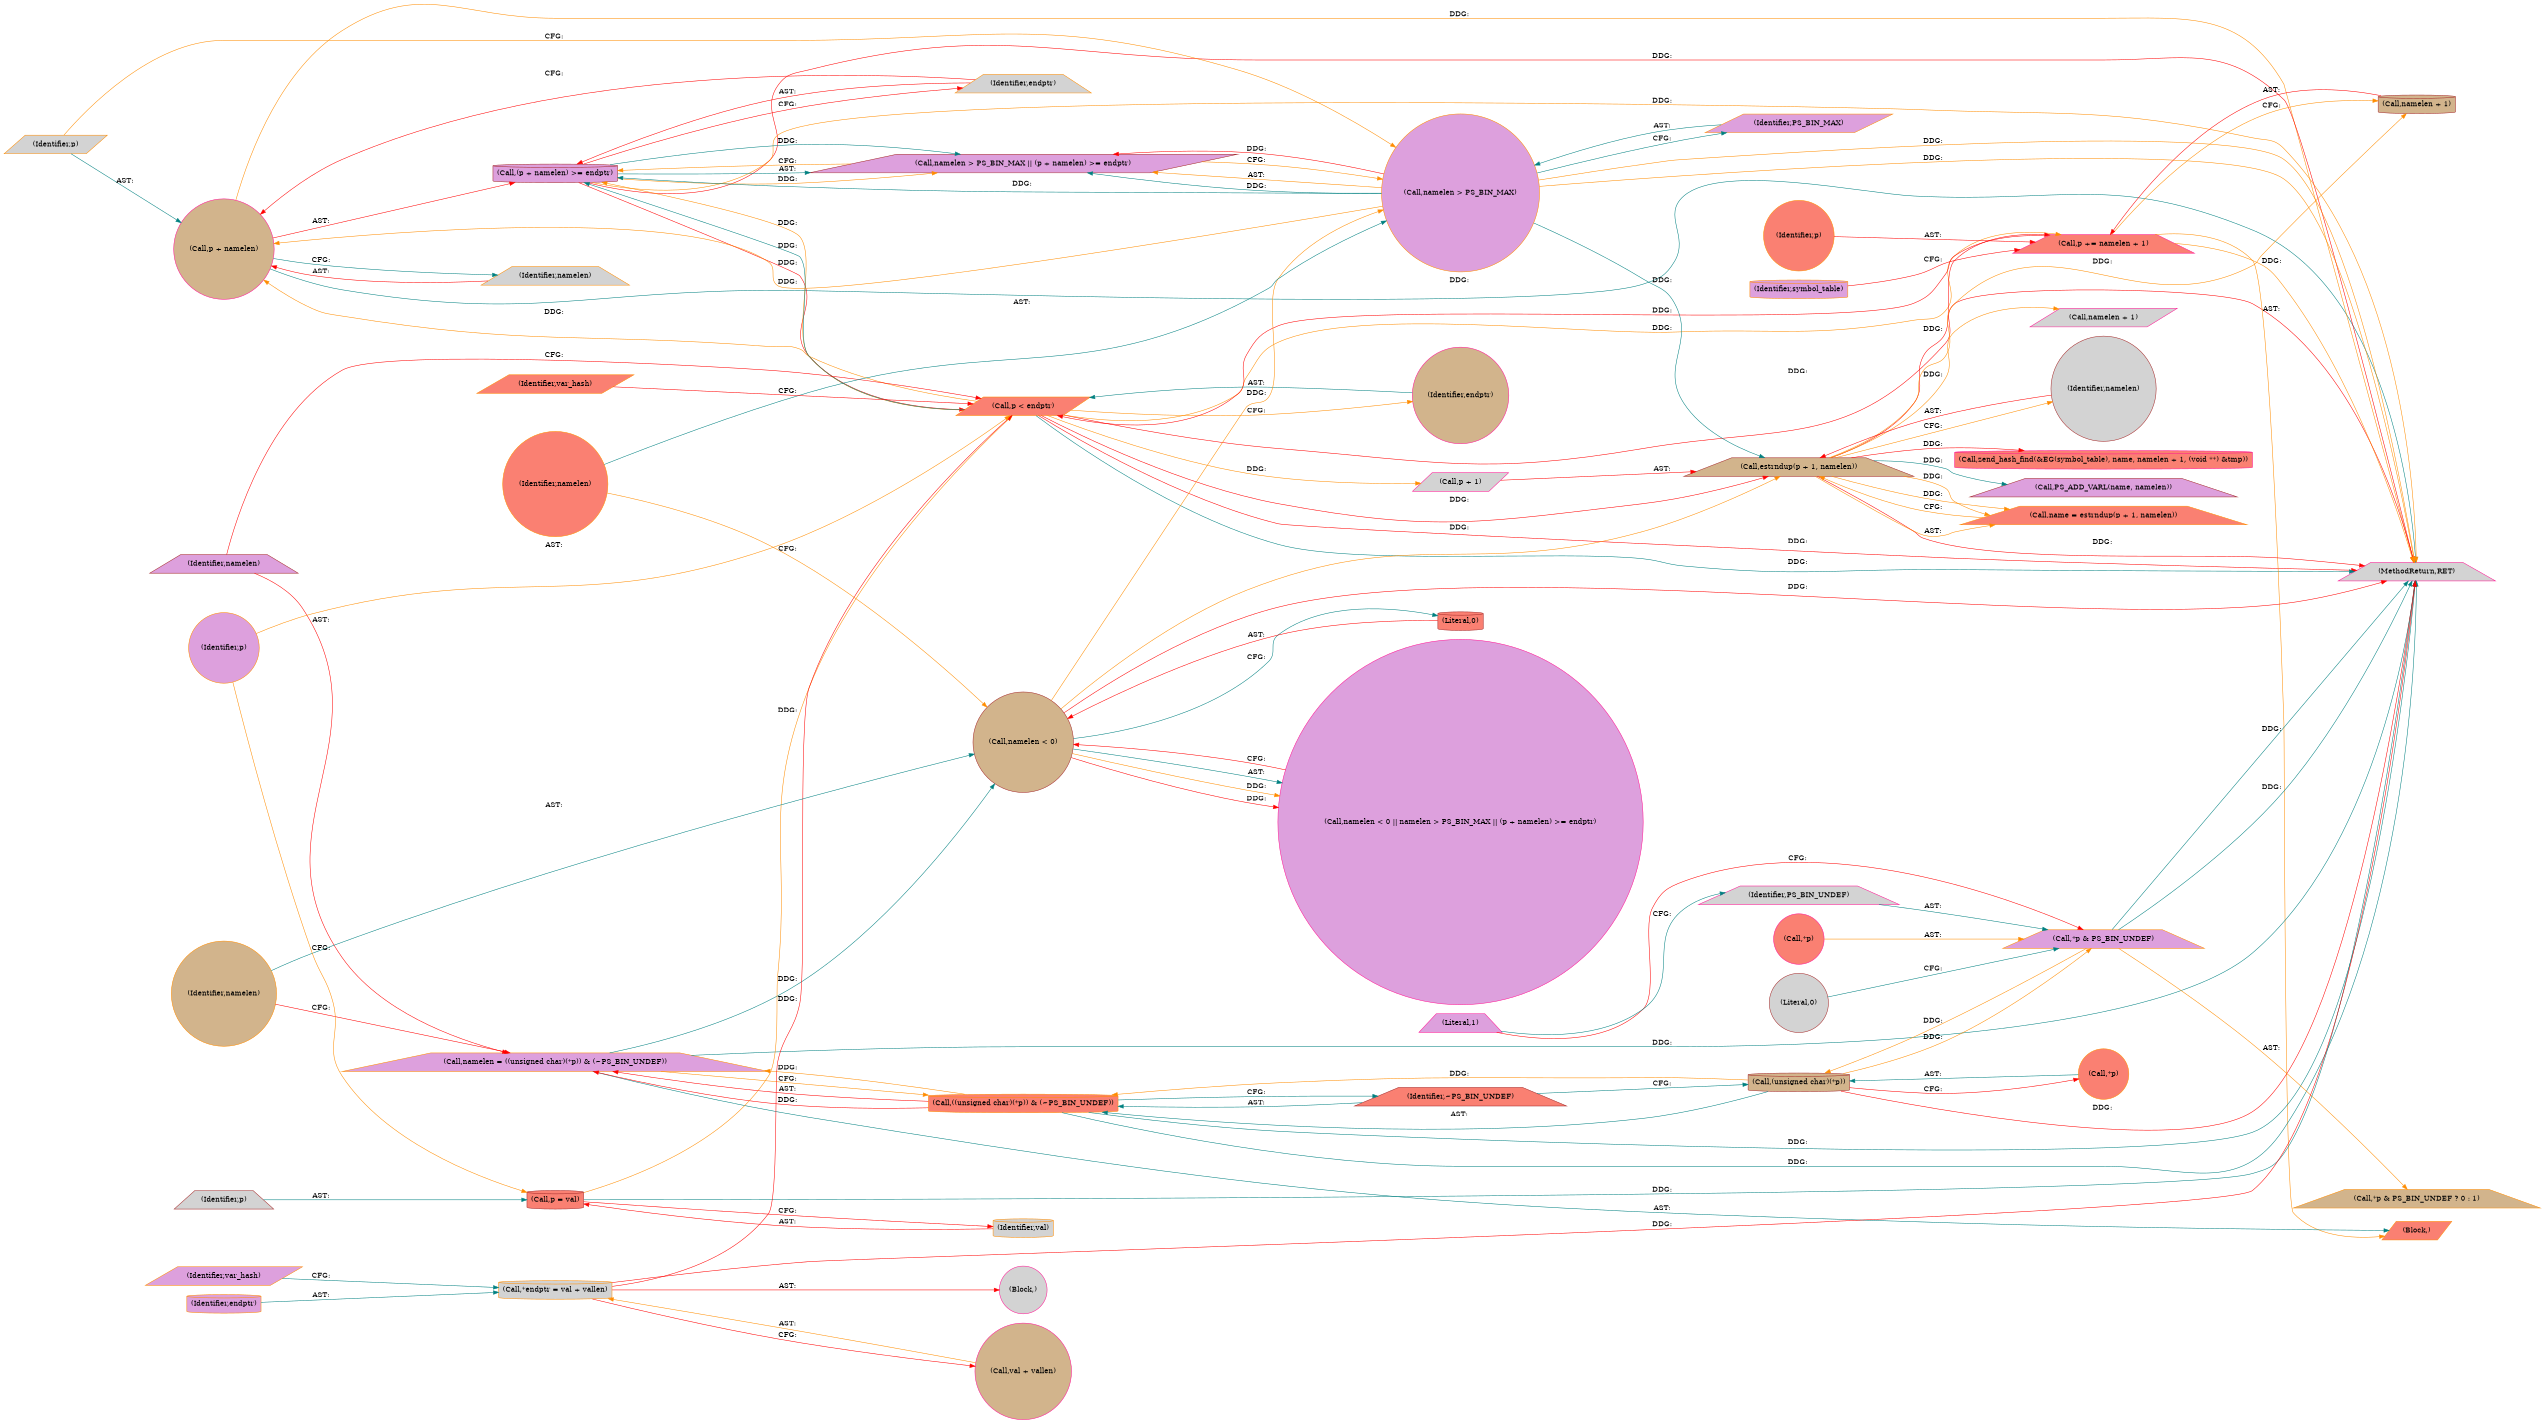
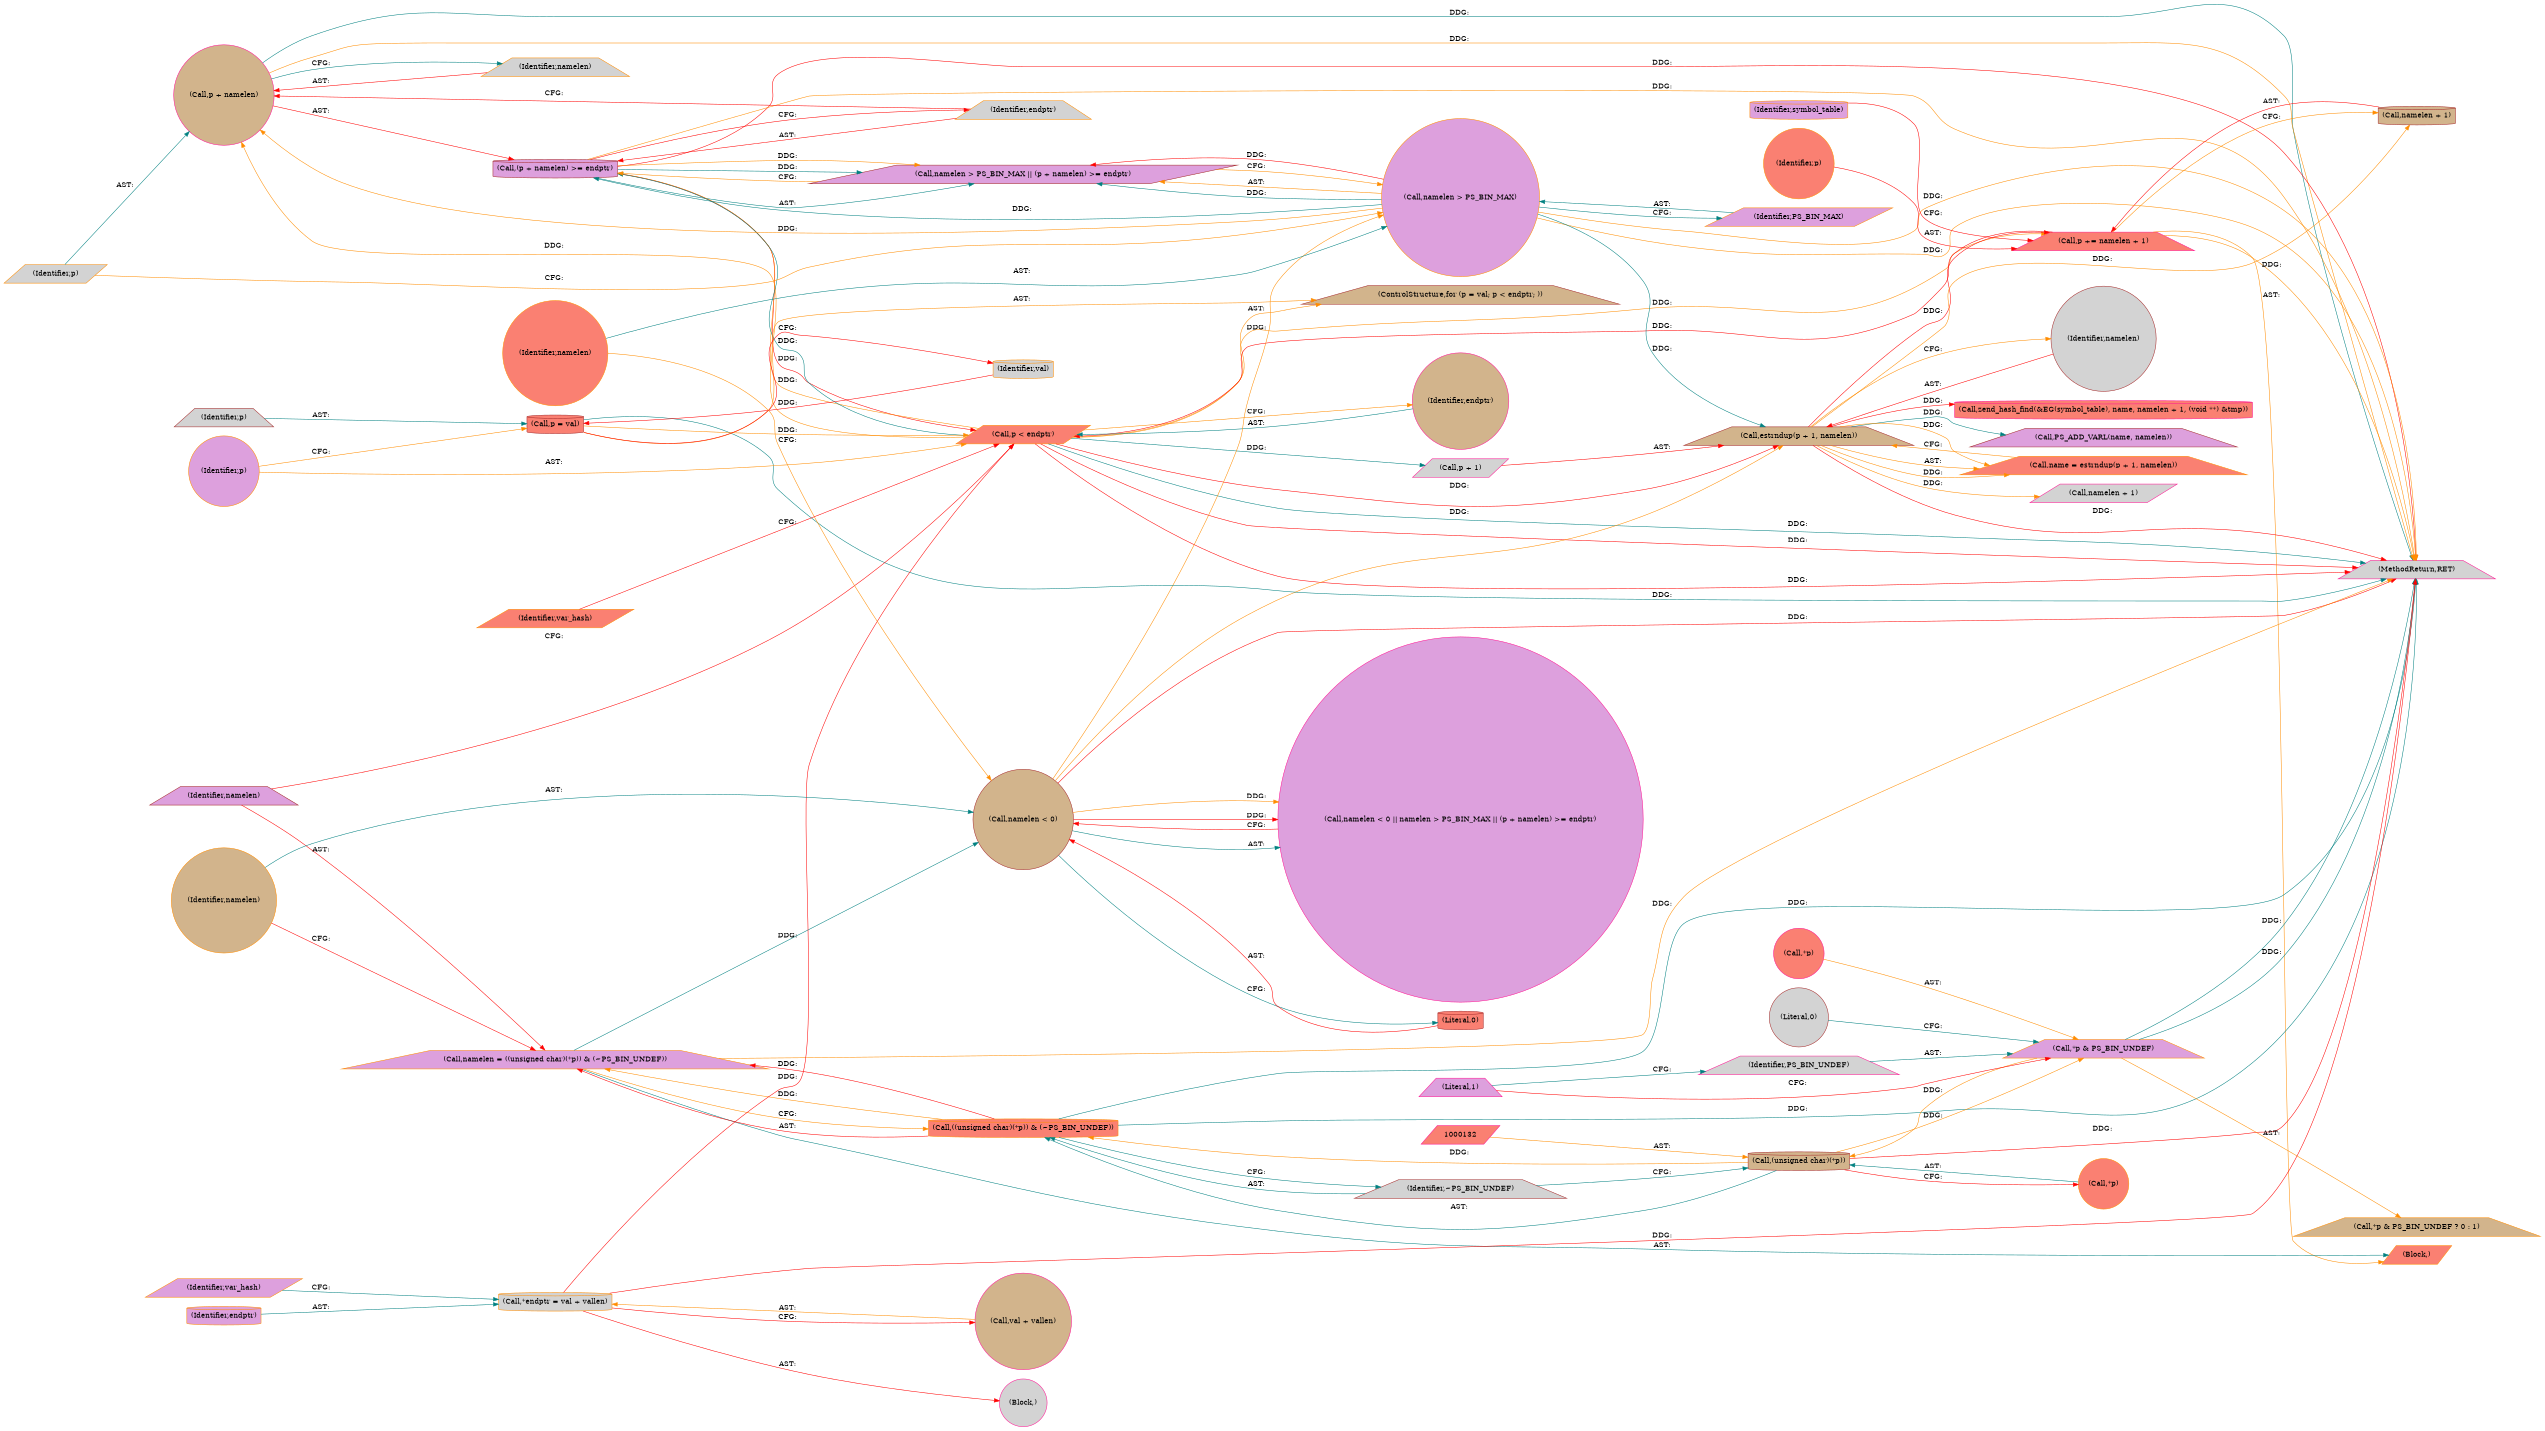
none -> (1461, 295)
(1228, 470) -> (1246, 452)
(1684, 1047) -> (1640, 1035)
(1461, 1097) -> (1461, 1189)
none -> (1461, 1135)
(789, 1222) -> (789, 403)
